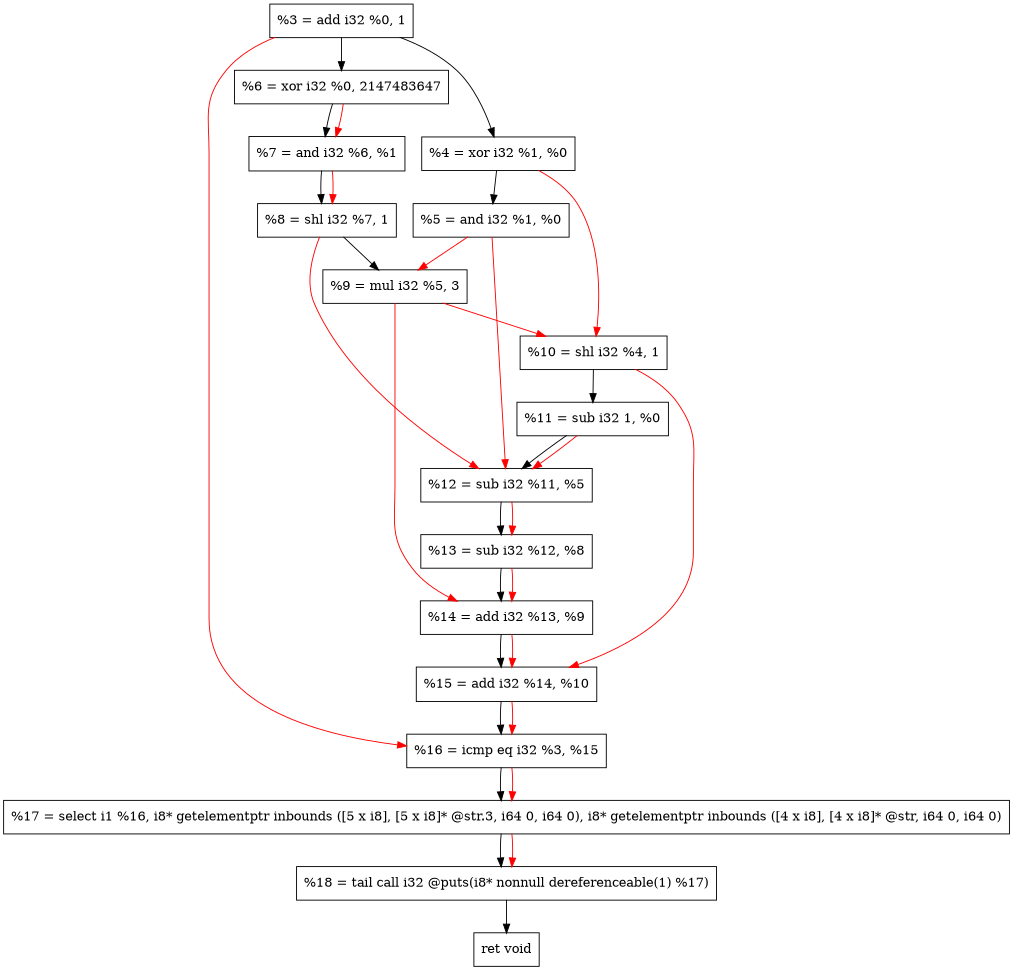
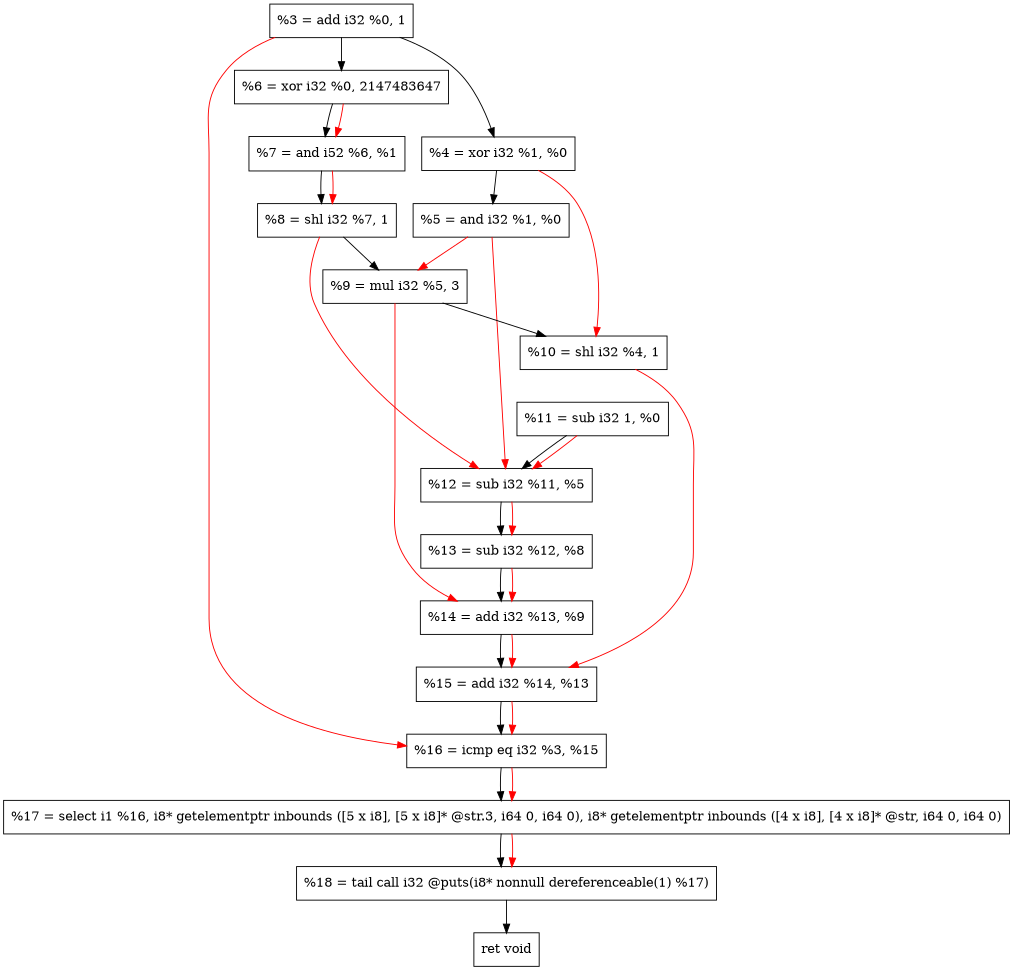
(327, 154) -> (327, 154)
(490, 318) -> (490, 318)
(593, 381) -> none
(507, 684) -> (507, 684)
